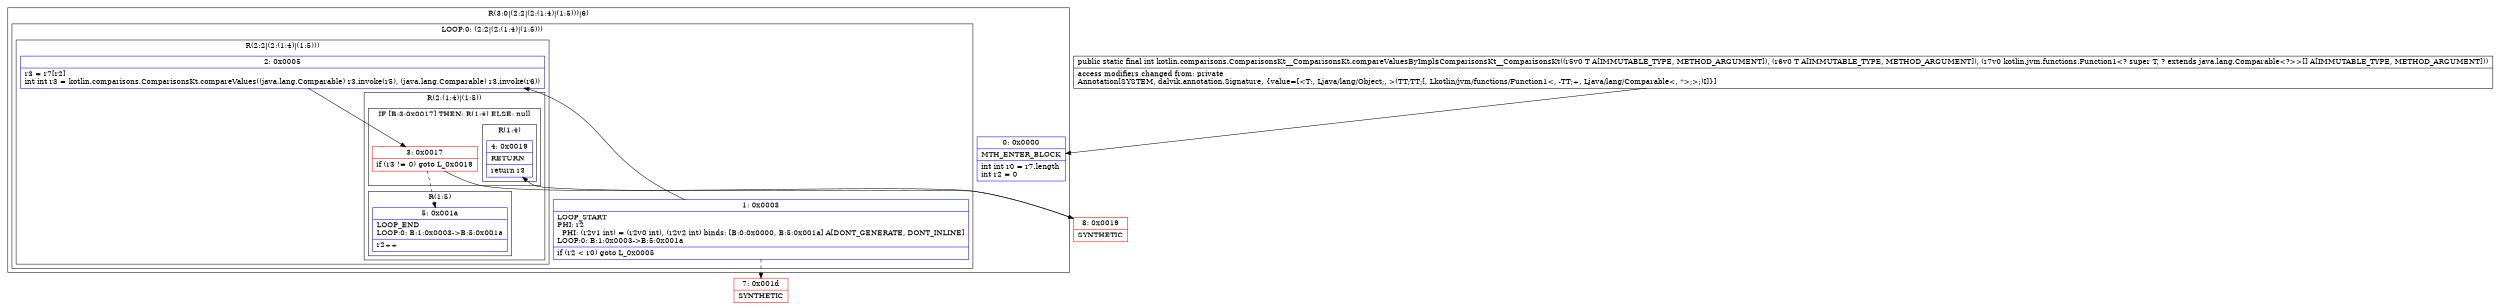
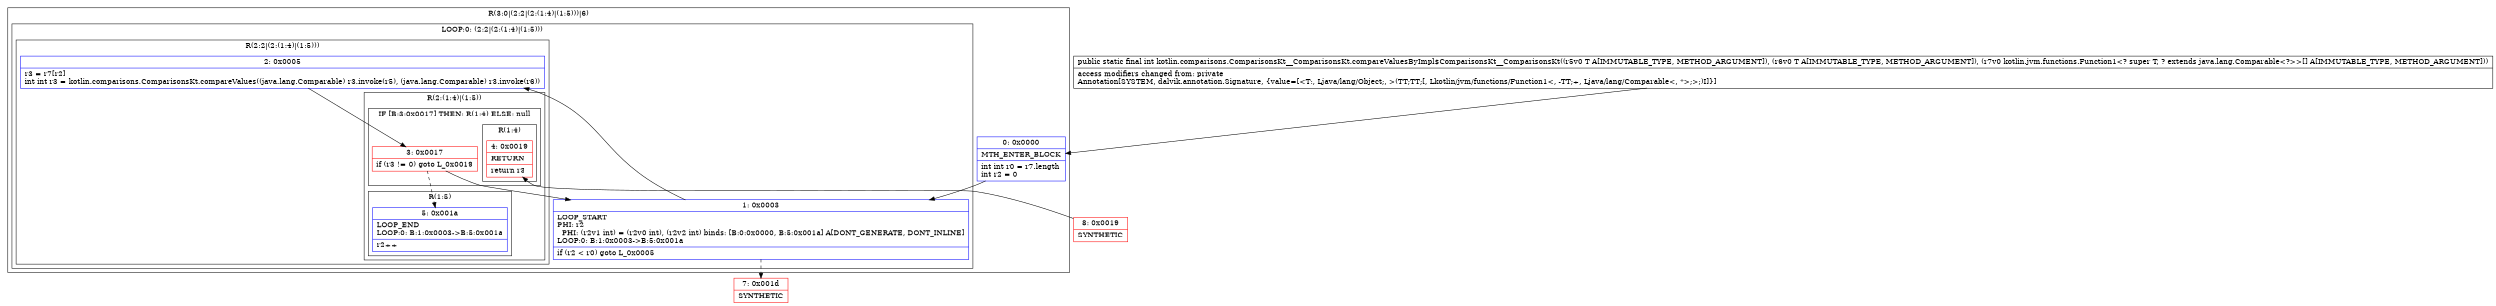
(510, 159) -> (510, 159)
none -> (968, 188)
(757, 190) -> (517, 191)
